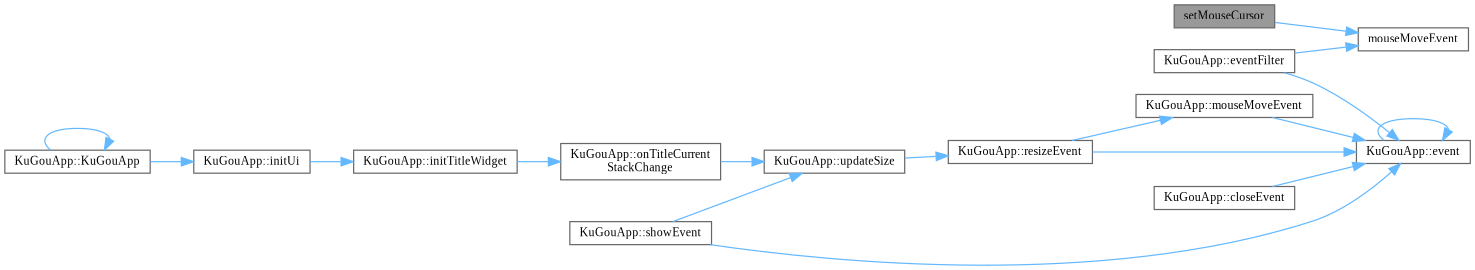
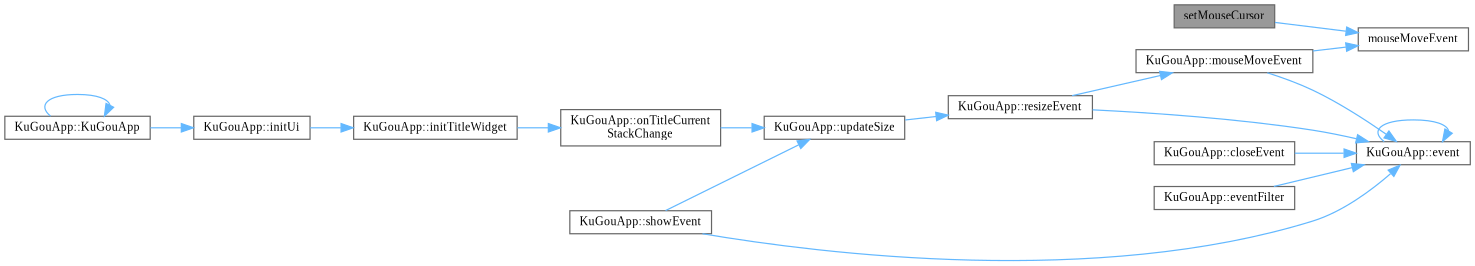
(1320, 50) -> (1329, 49)
